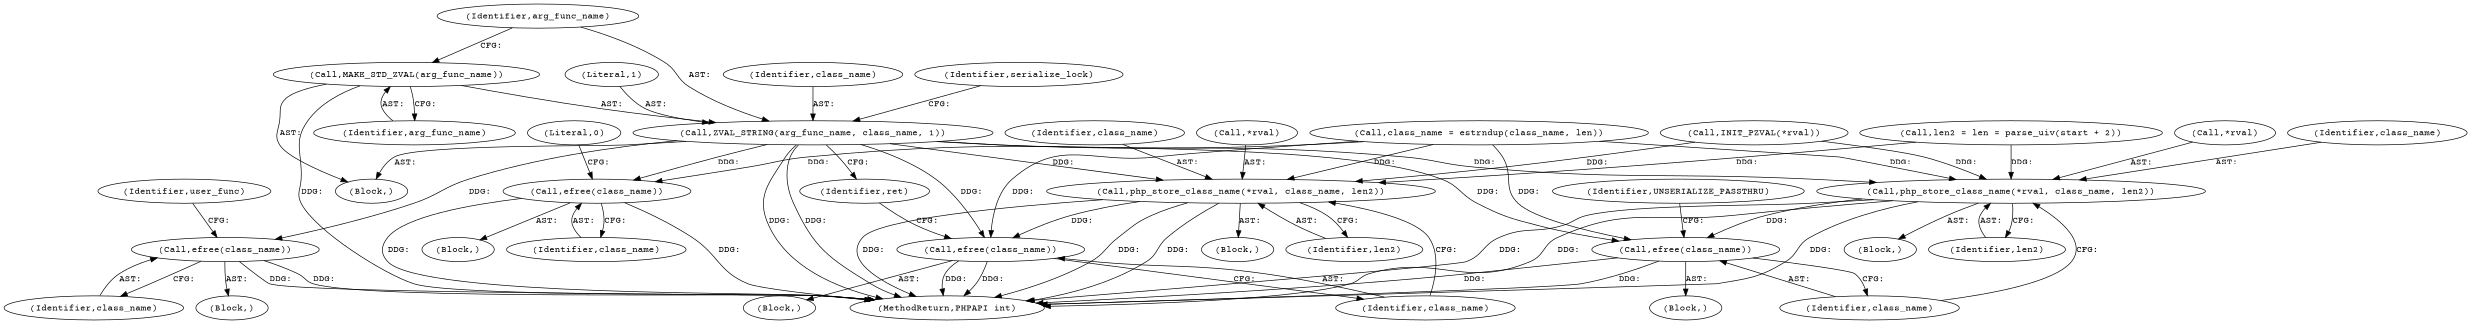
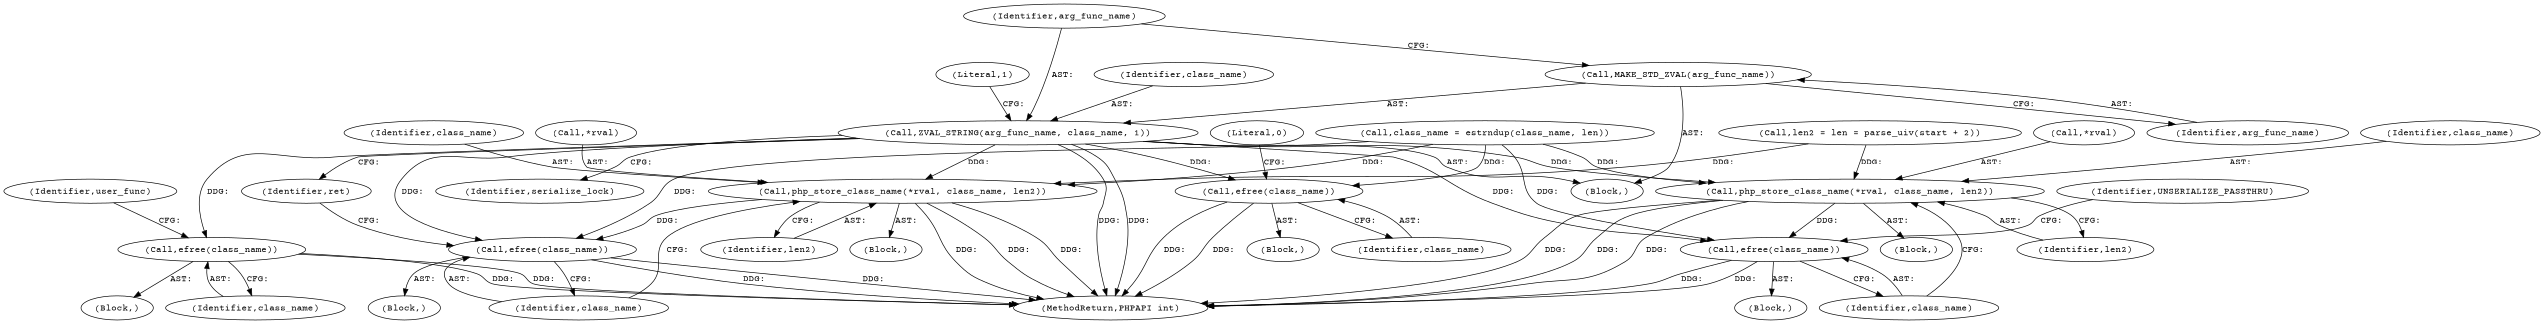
(920, 102) -> (660, 150)
(659, 104) -> (1017, 104)
(1754, 133) -> none
(422, 285) -> none
